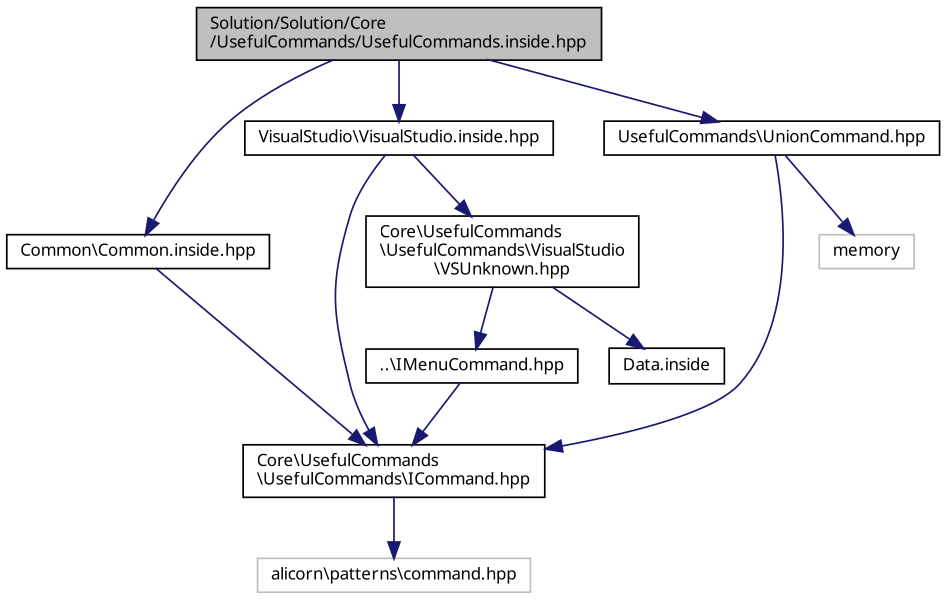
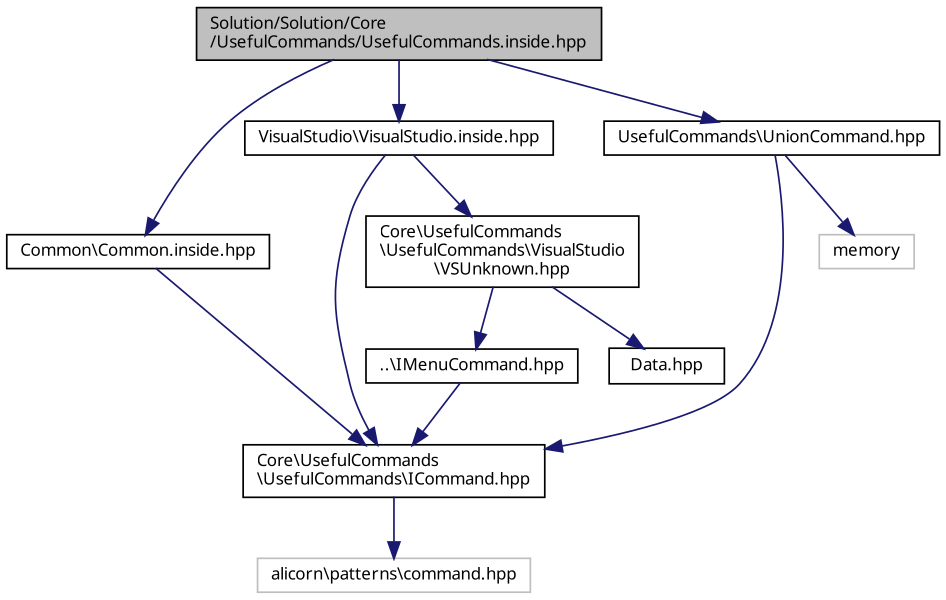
(667, 366) -> (667, 366)
